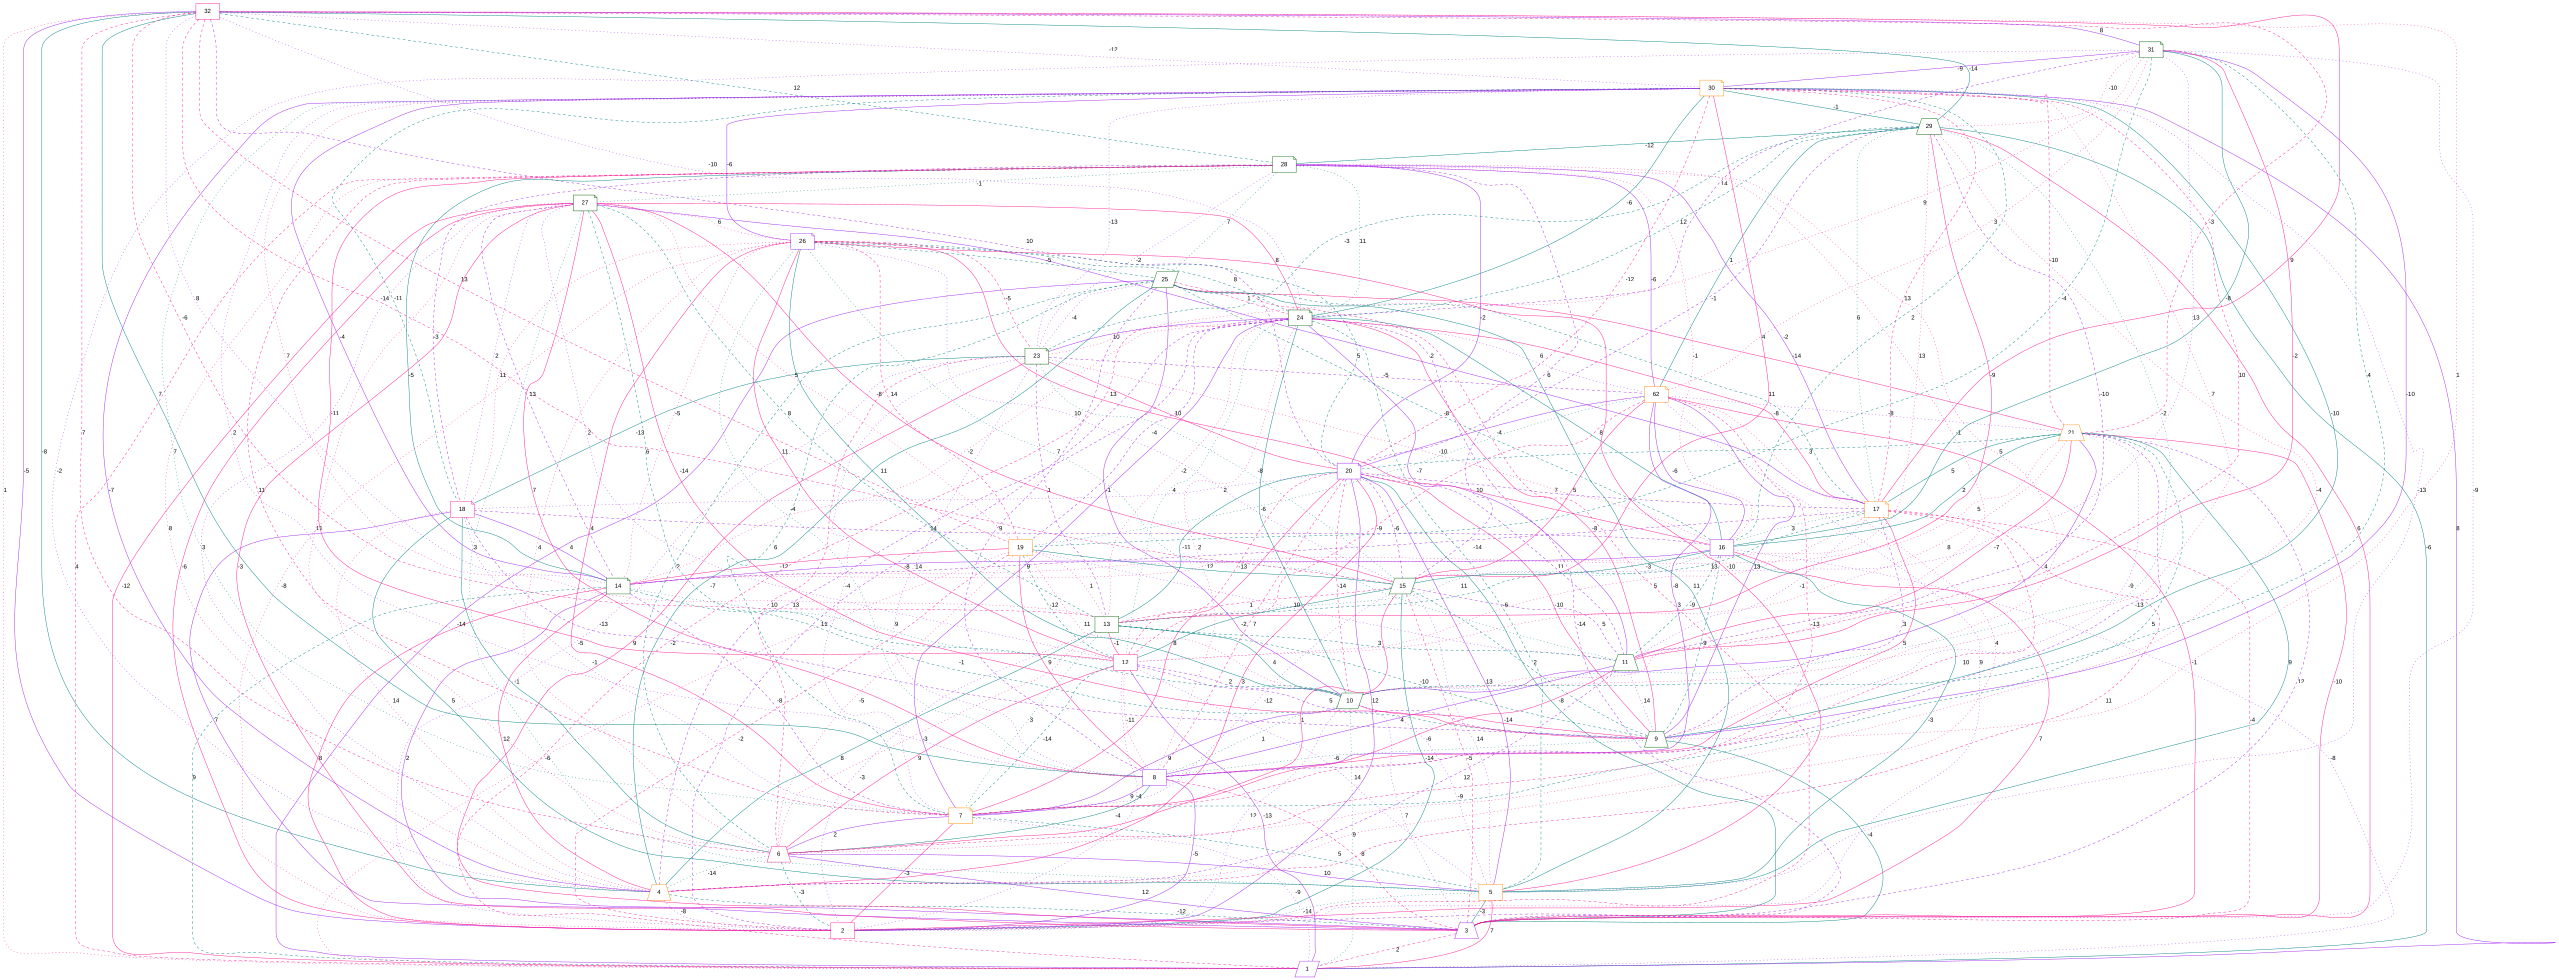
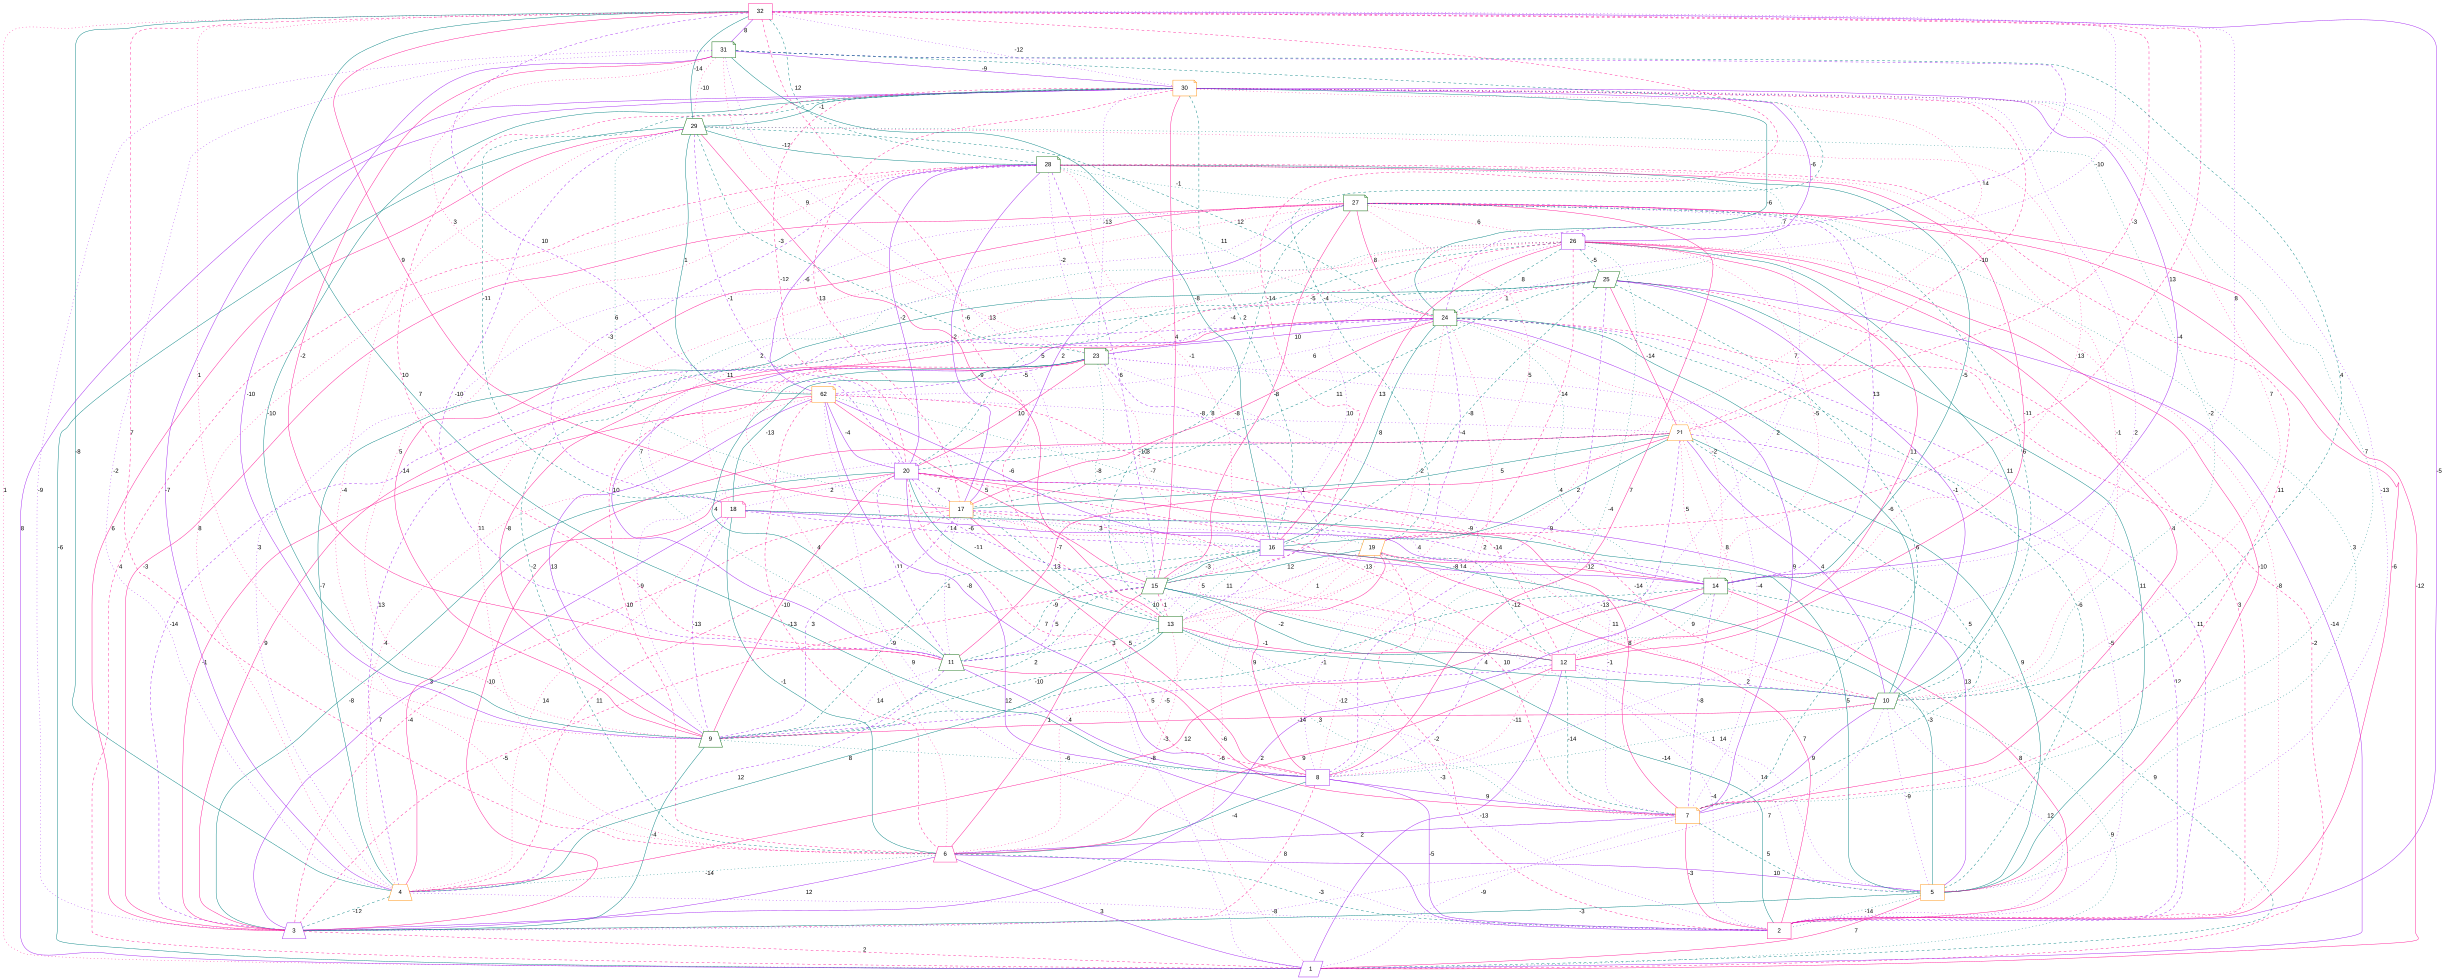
none -> (732, 449)
(1021, 548) -> (1372, 548)
none -> (1135, 925)
